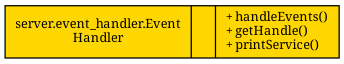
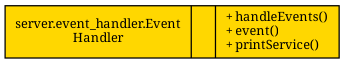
(267, 31) -> (253, 31)
